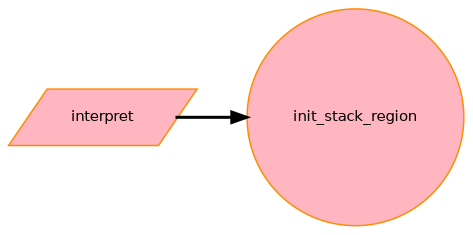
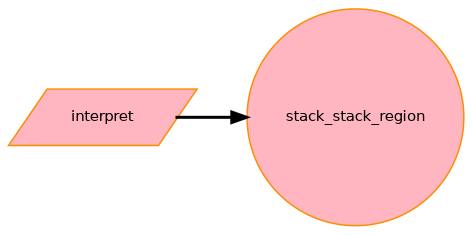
(355, 117) -> (355, 117)
